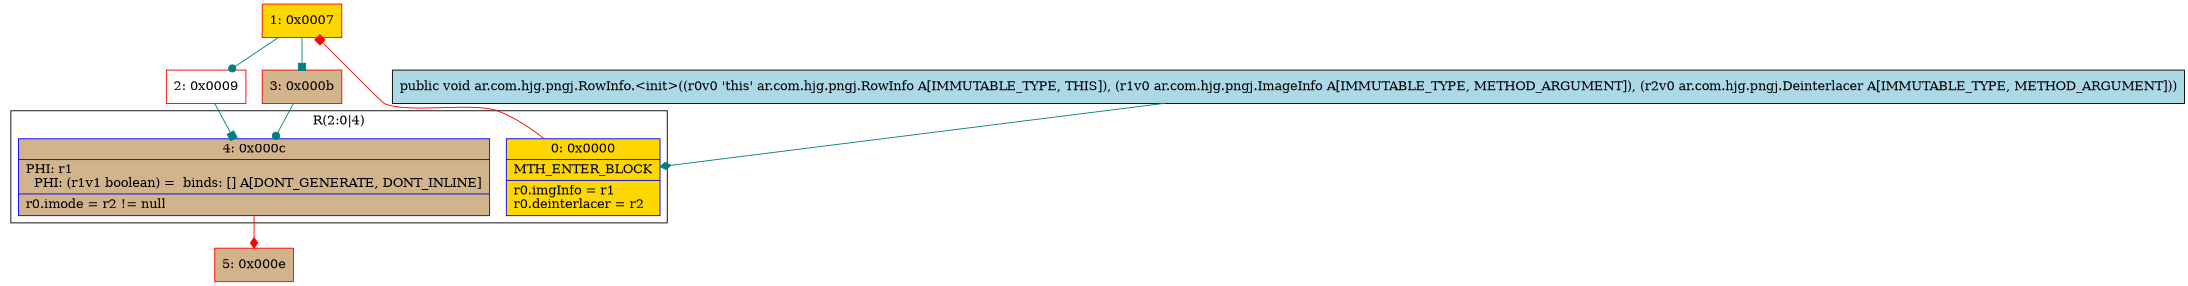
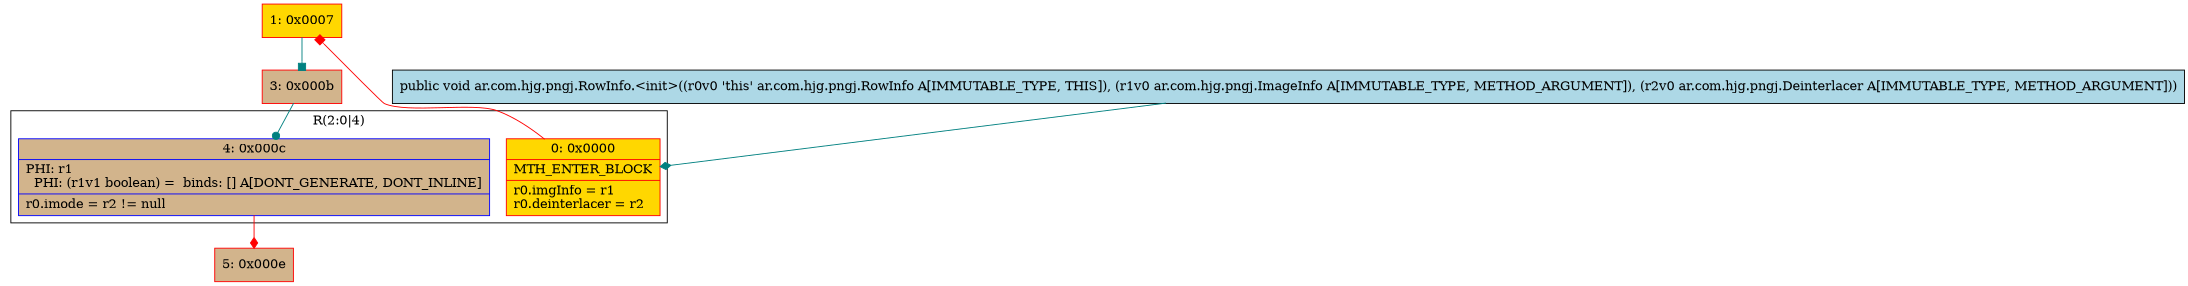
(206, 87) -> none
(583, 177) -> (583, 177)
